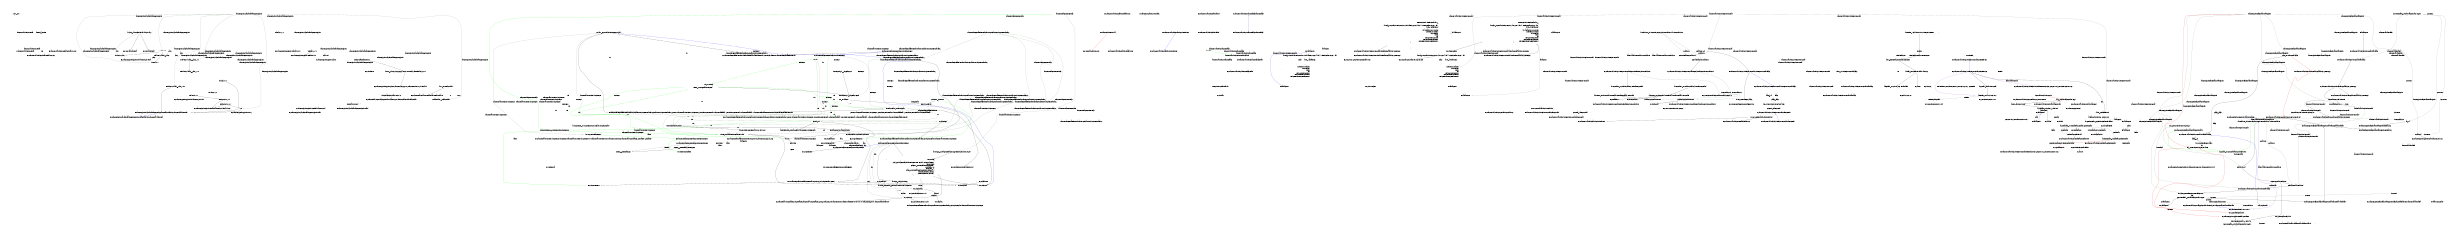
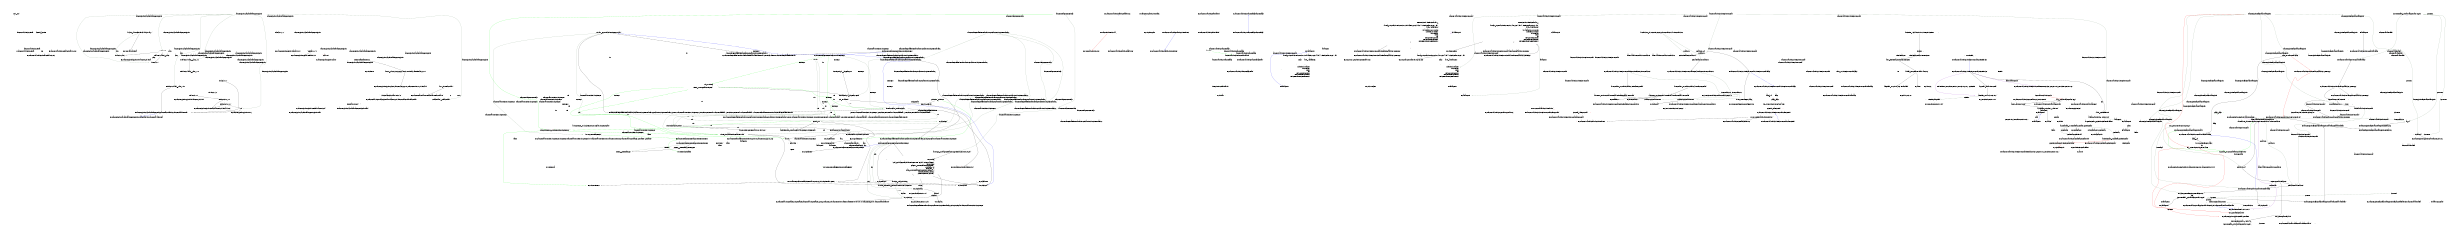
none -> (1150, 33)
(149, 51) -> none
(2106, 126) -> none
